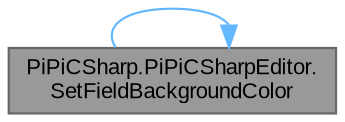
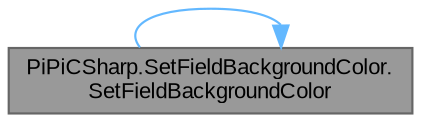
(172, 81) -> (211, 81)
